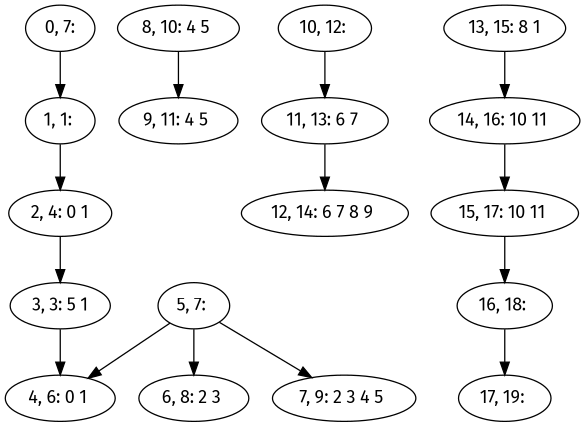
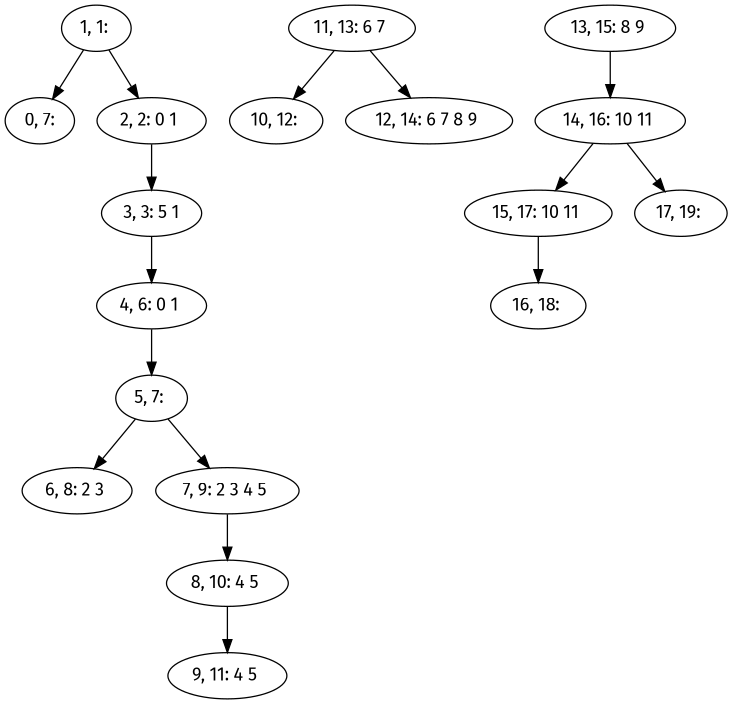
(505, 28) -> (610, 28)
(60, 68) -> (72, 69)
(325, 68) -> (318, 70)
(60, 213) -> (152, 121)
(505, 346) -> (642, 162)
(134, 347) -> (152, 346)
none -> (227, 531)
